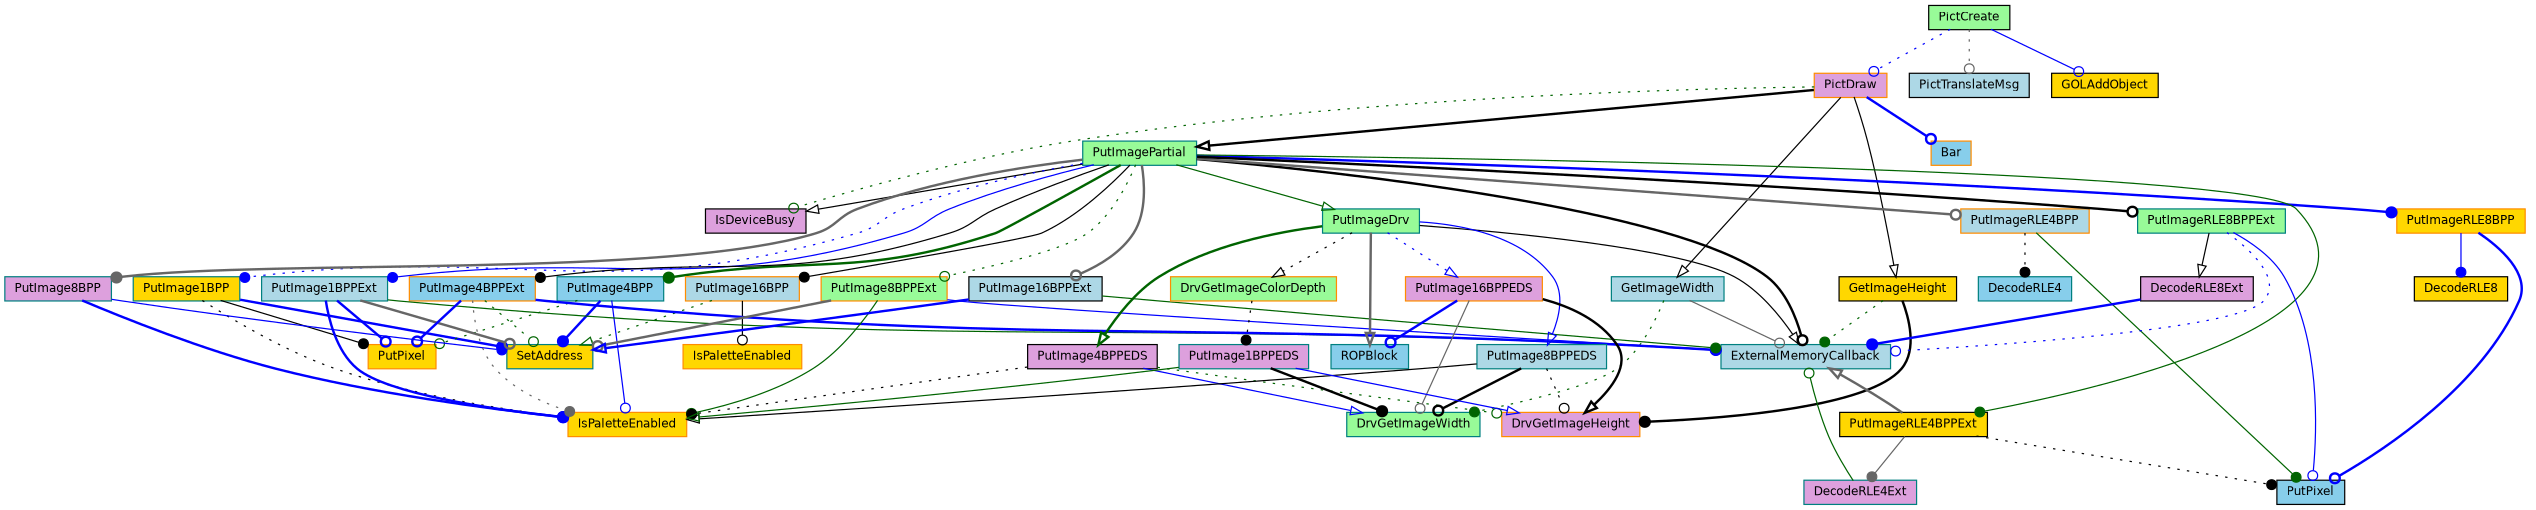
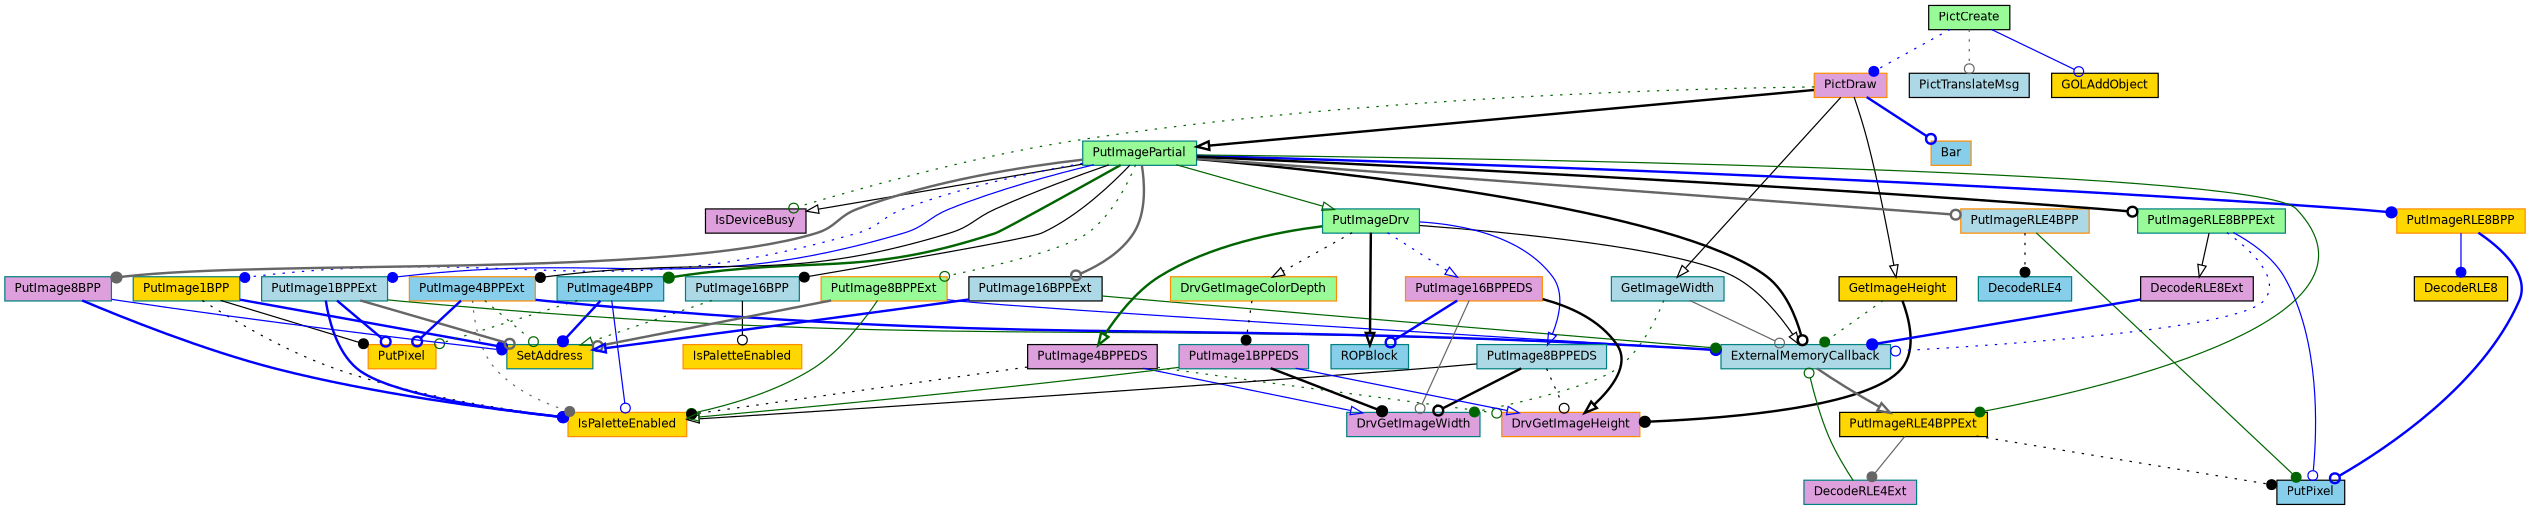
(1914, 49) -> (1914, 49)
(1370, 283) -> (1370, 283)
(742, 289) -> (742, 289)
(1875, 395) -> (1848, 388)
(1413, 424) -> (1413, 424)
